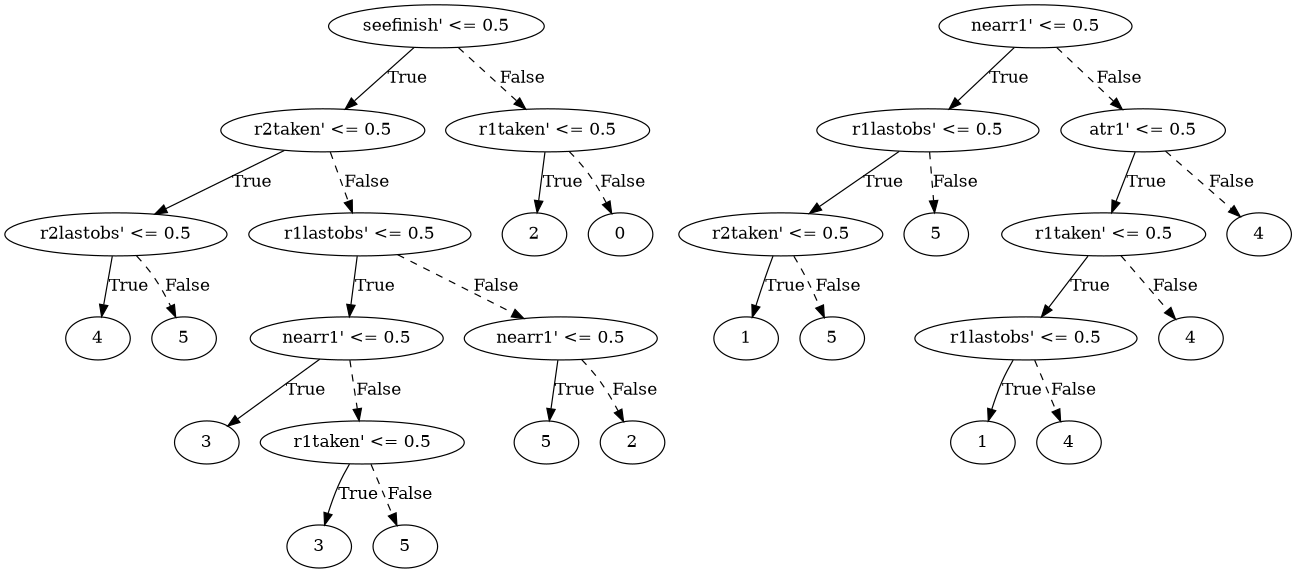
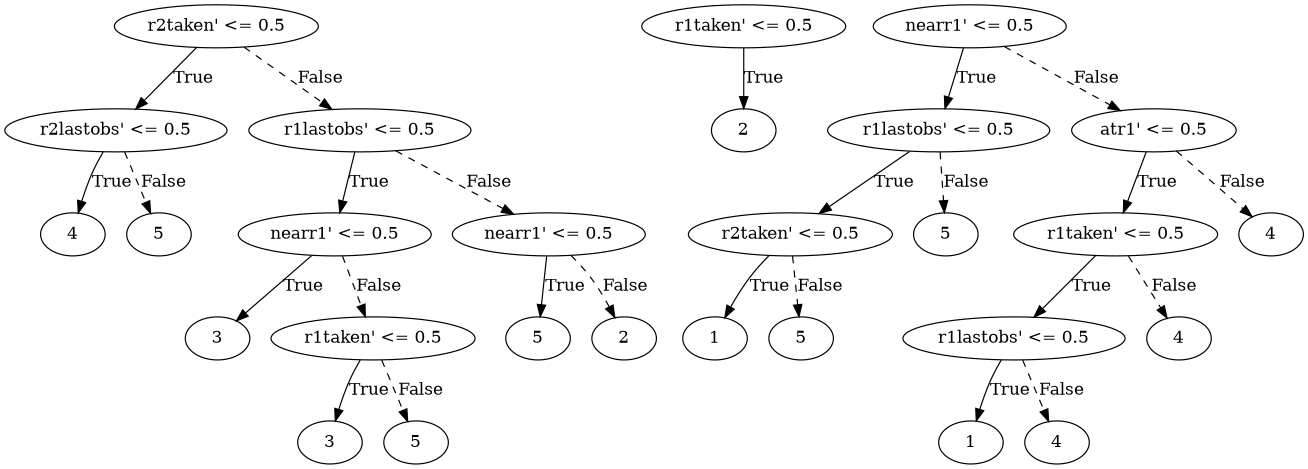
(436, 26) -> none
(621, 234) -> none
